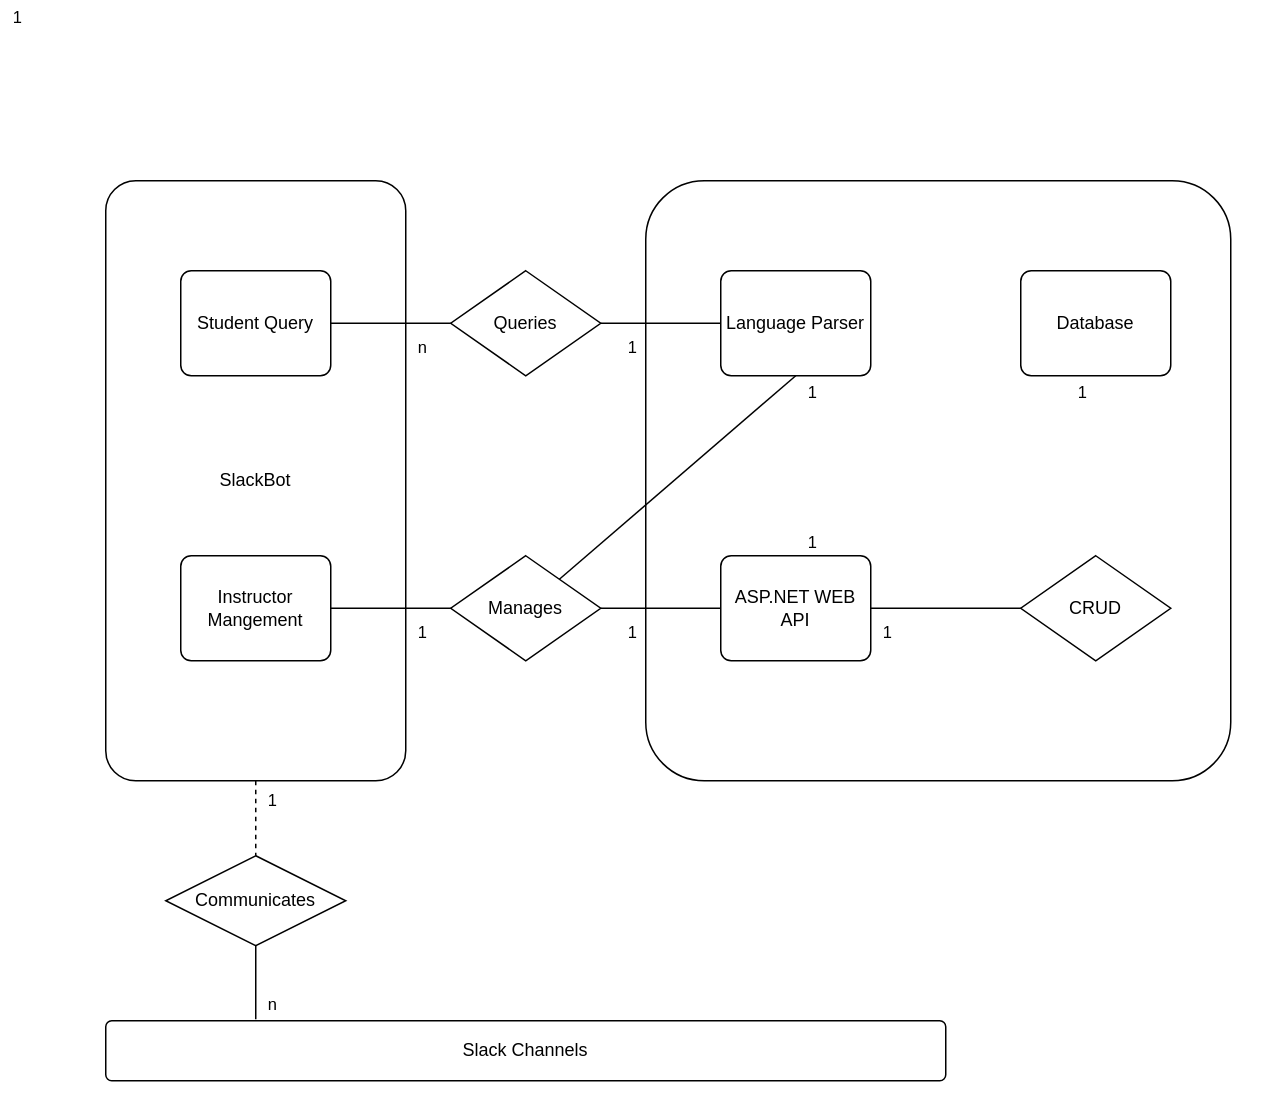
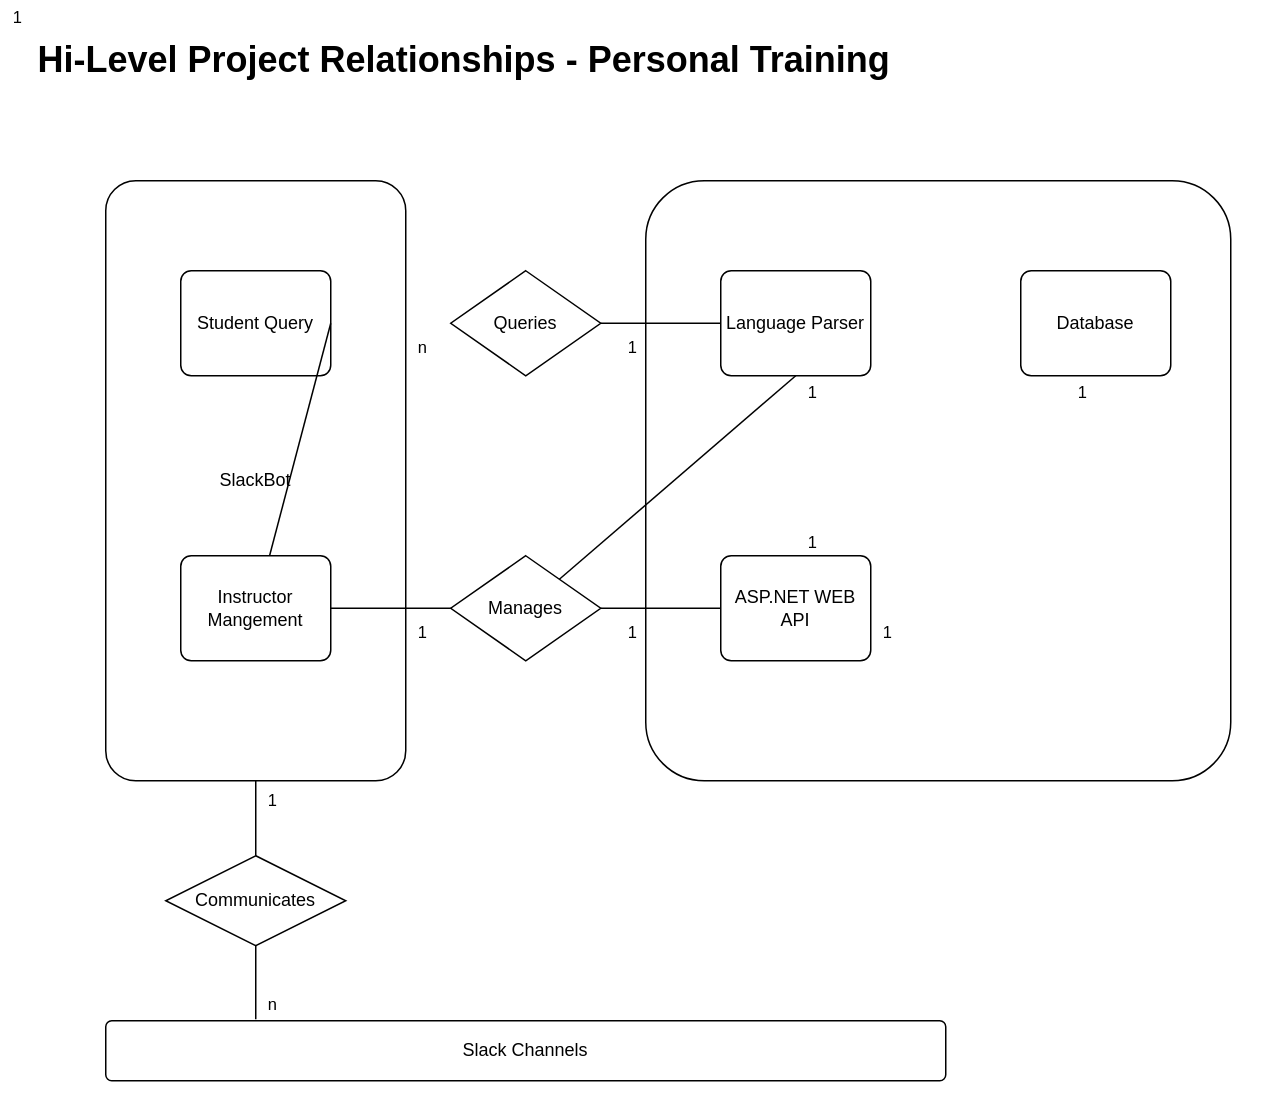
none -> (481, 68)
(391, 323) -> (300, 440)
(946, 608) -> none
(1096, 608) -> none
(256, 818) -> (256, 818)
